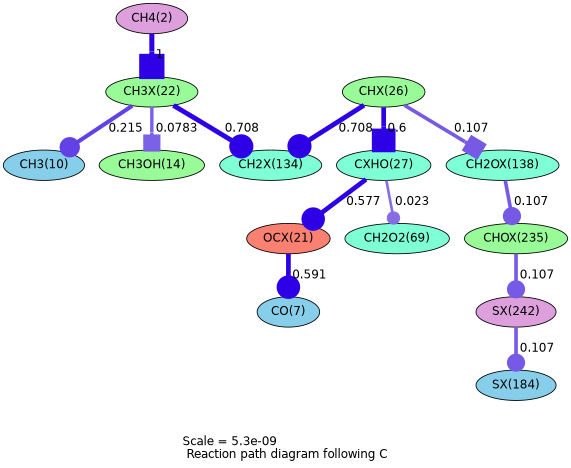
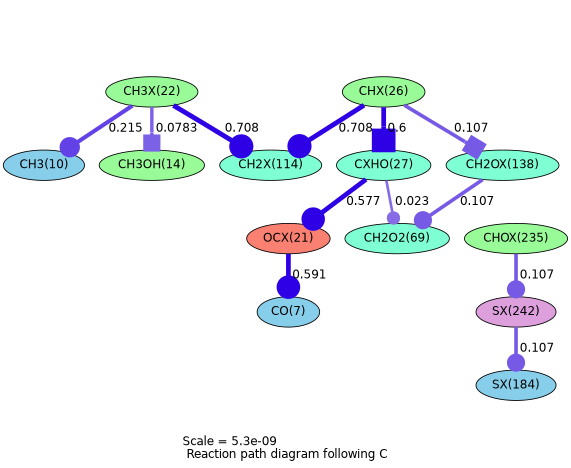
(152, 19) -> none
(271, 165) -> (271, 165)
(508, 195) -> (456, 198)
